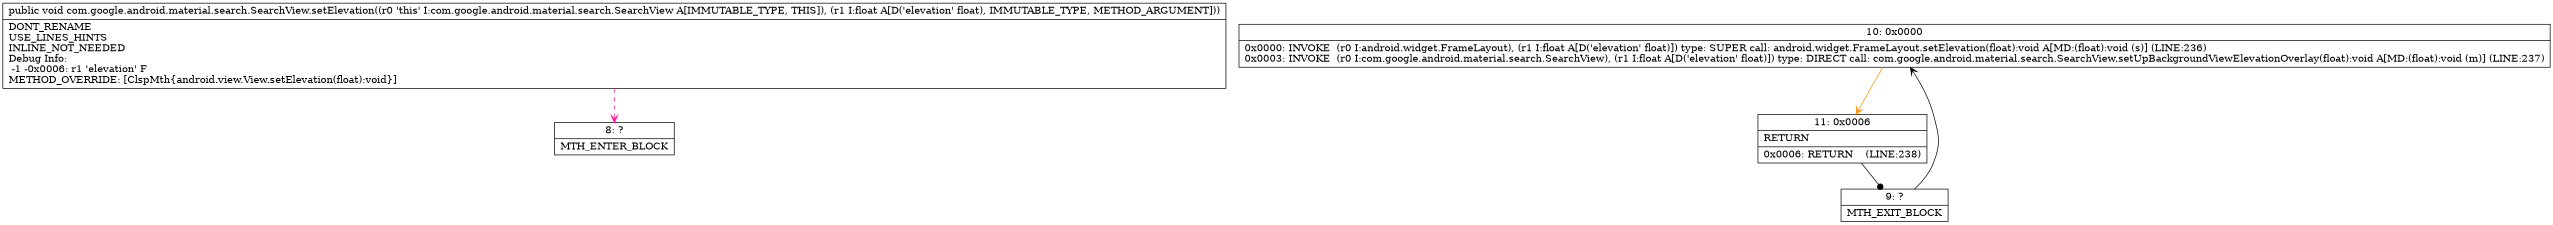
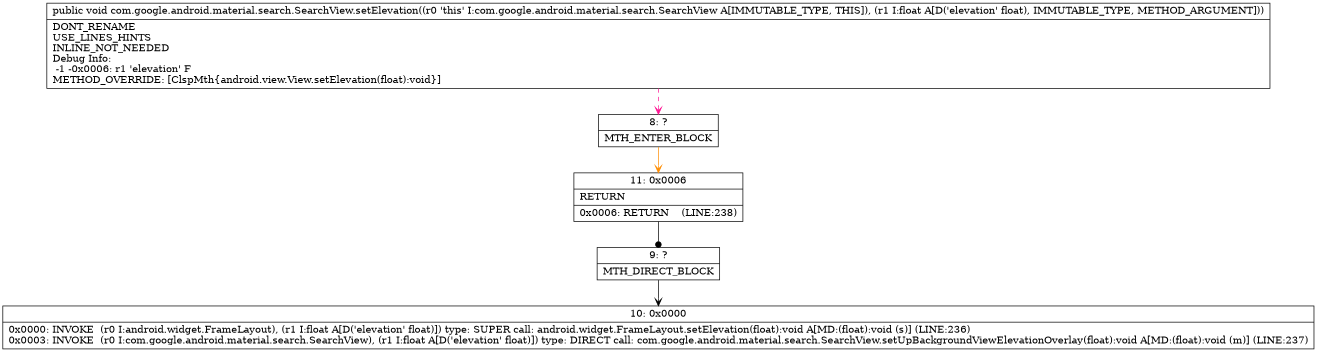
(1871, 88) -> (658, 156)
(1895, 213) -> (658, 271)
